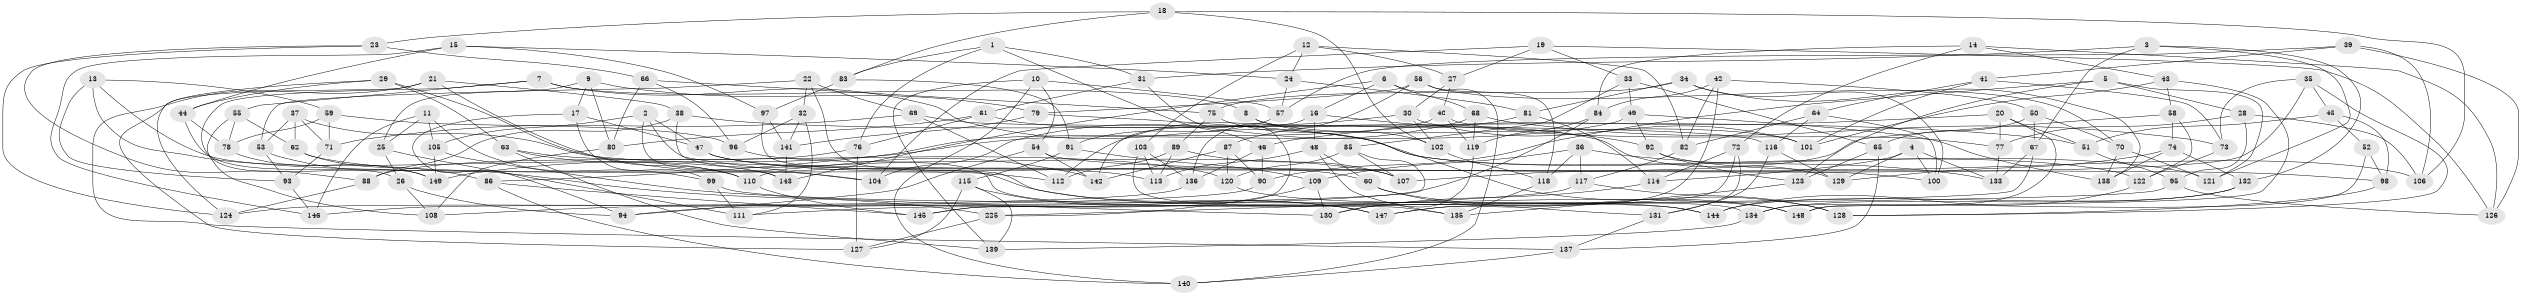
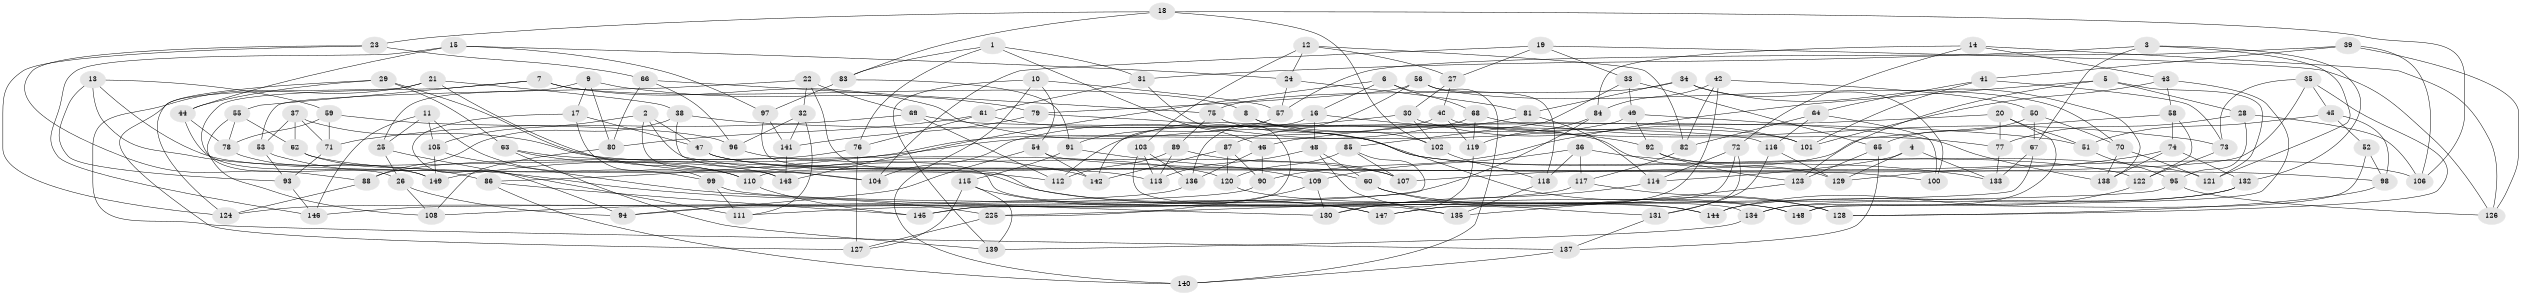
(1923, 165) -> none
